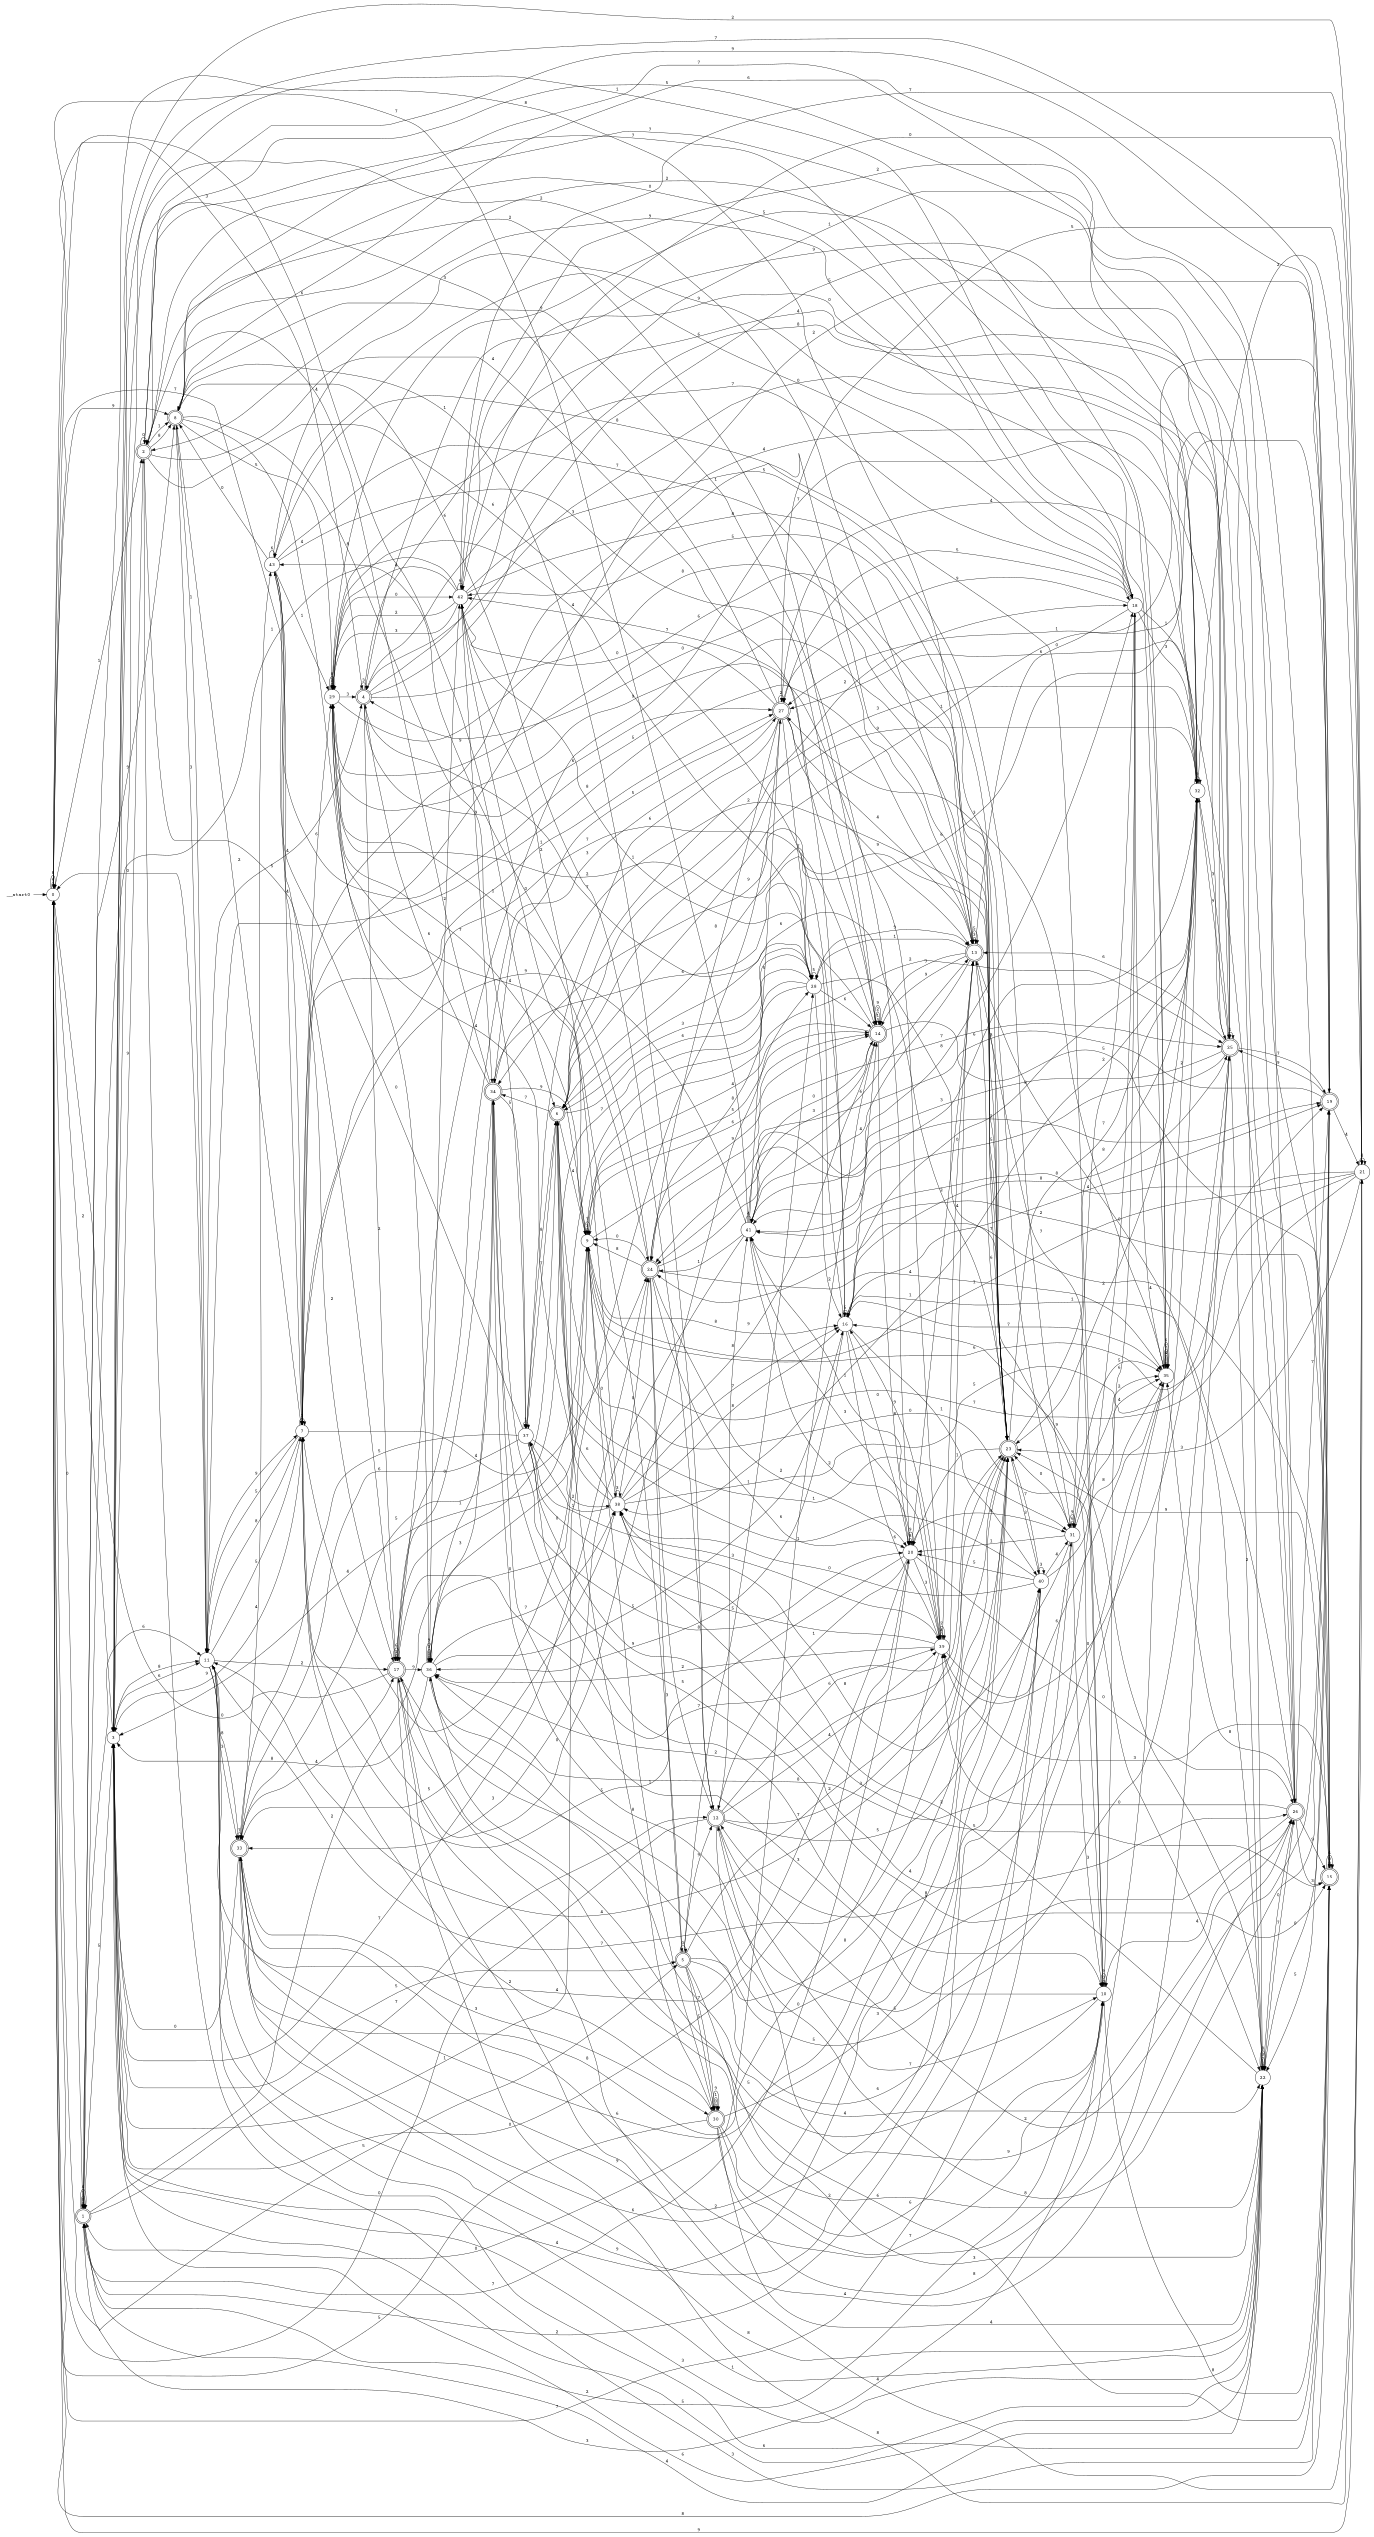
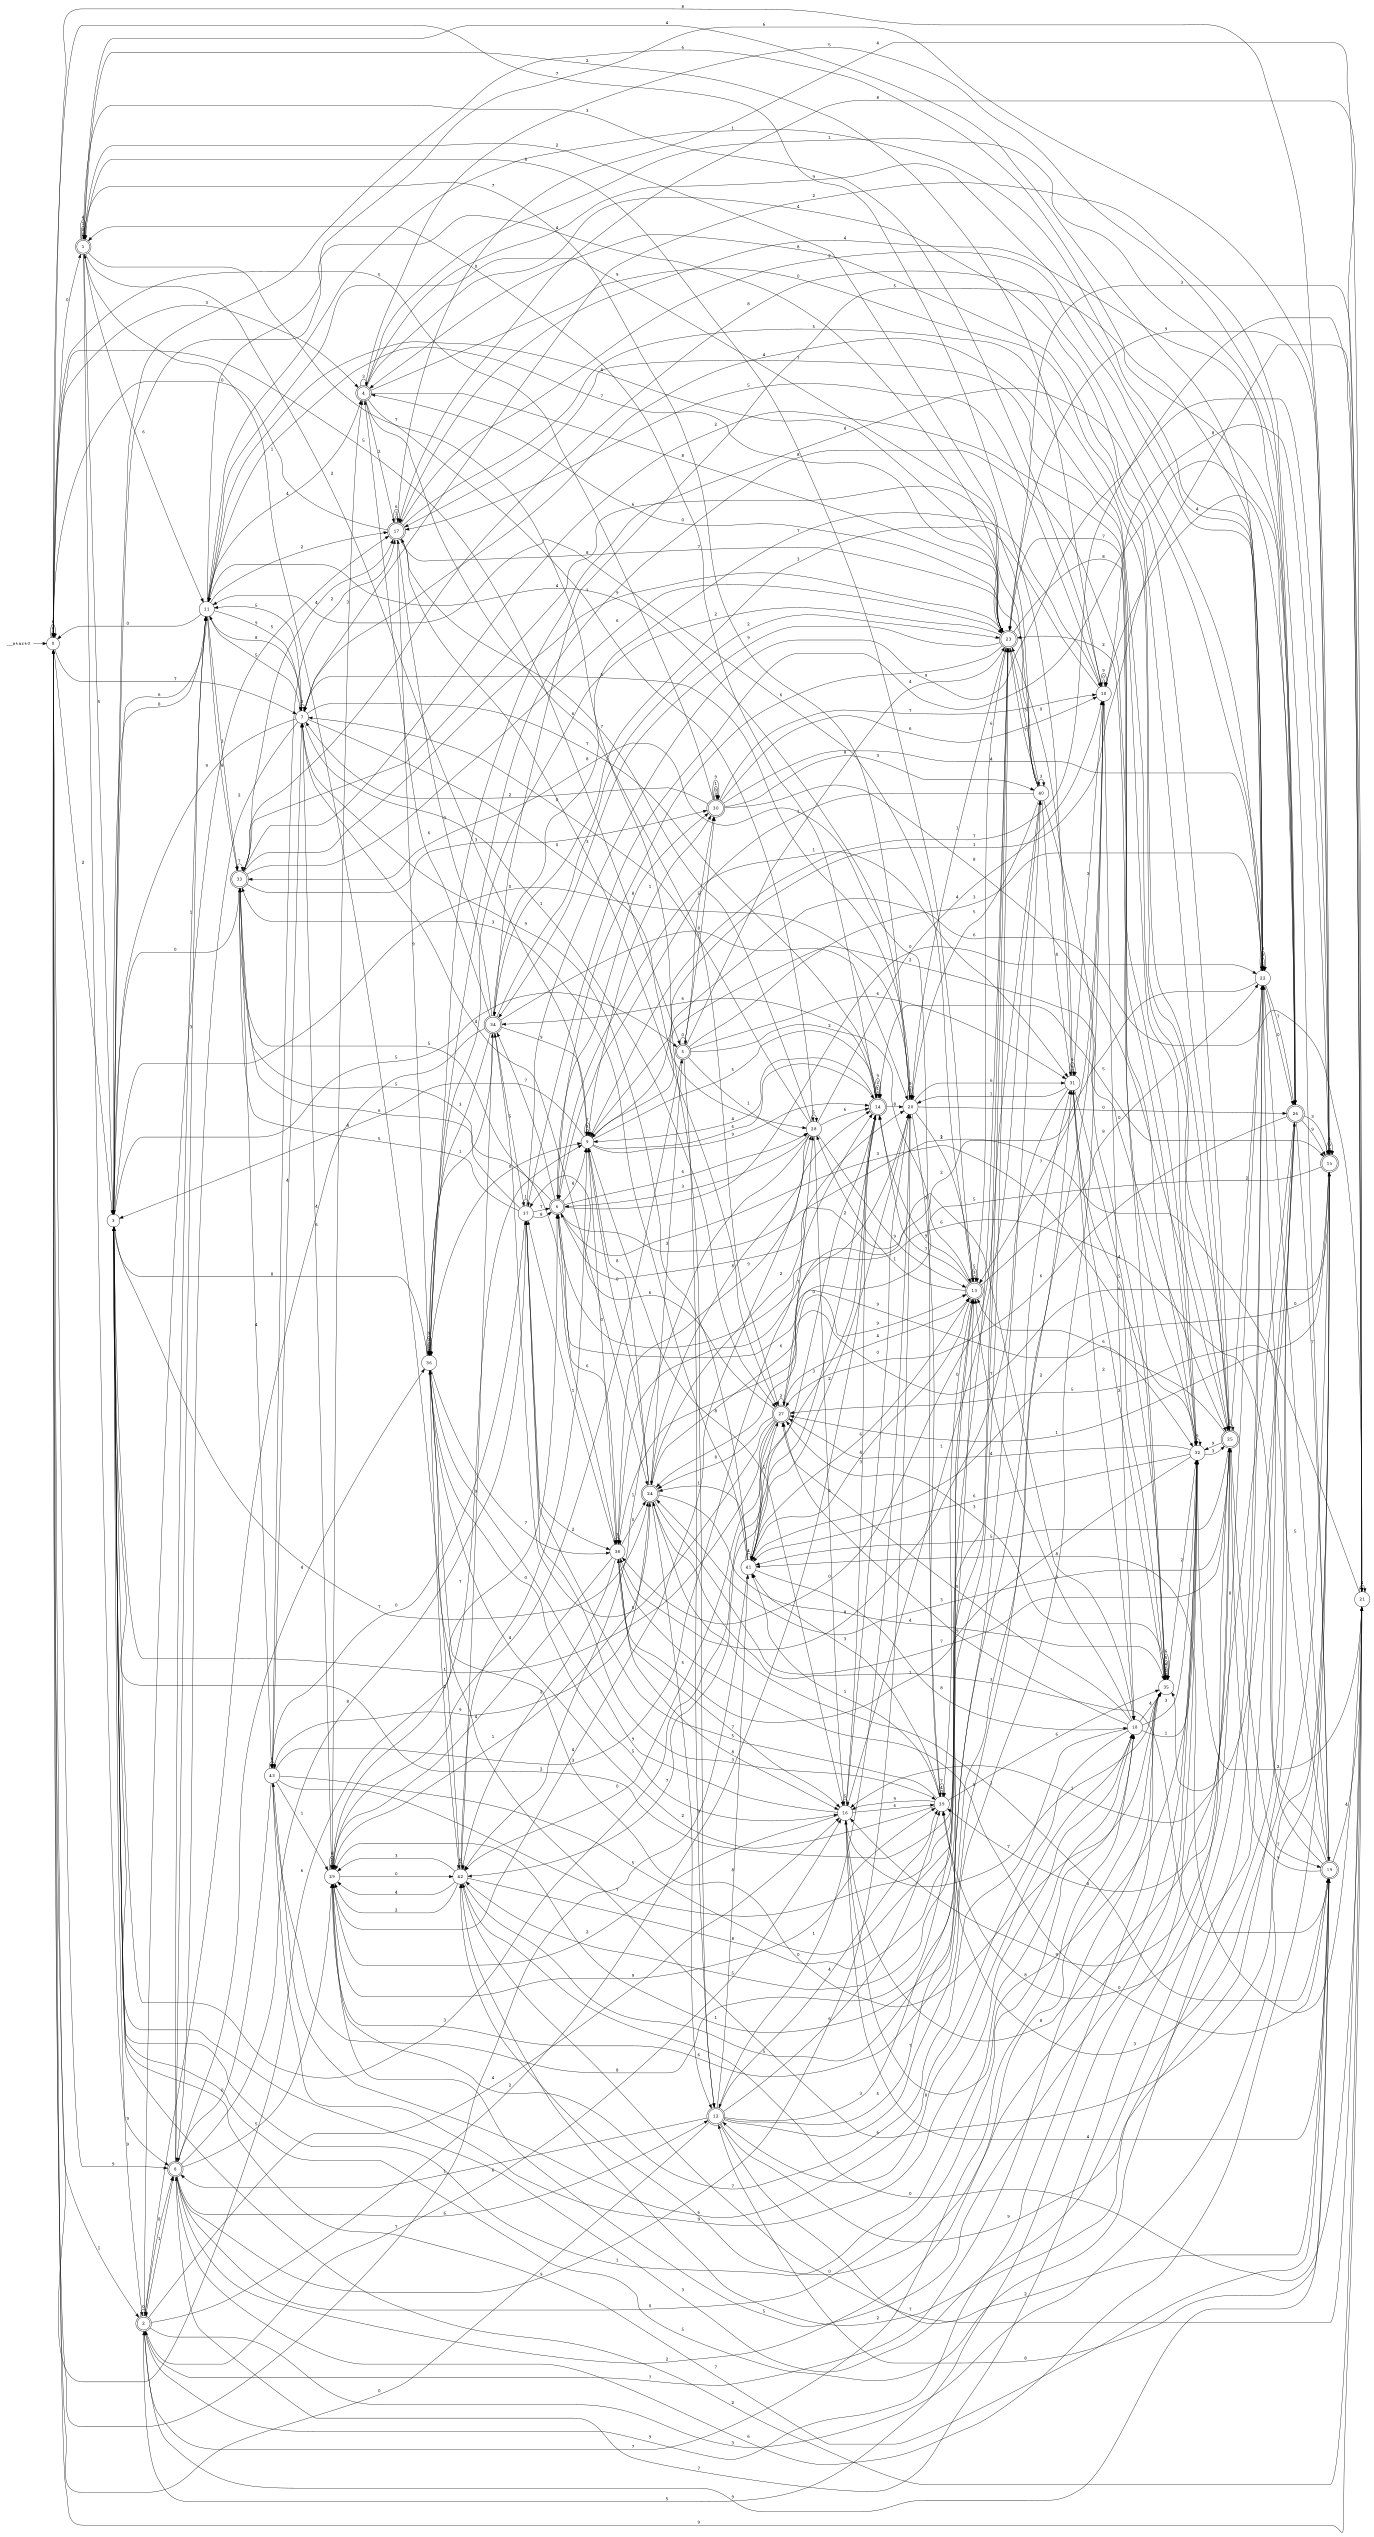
(1069, 874) -> (967, 1779)
